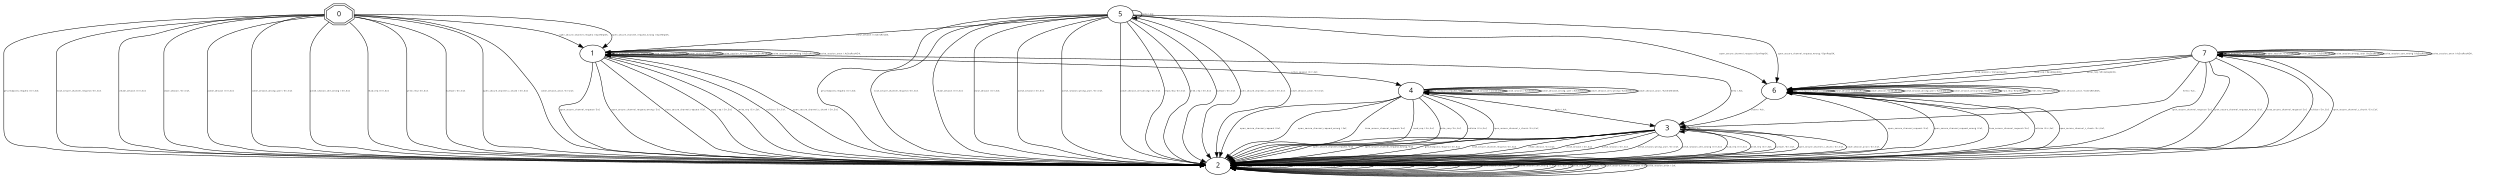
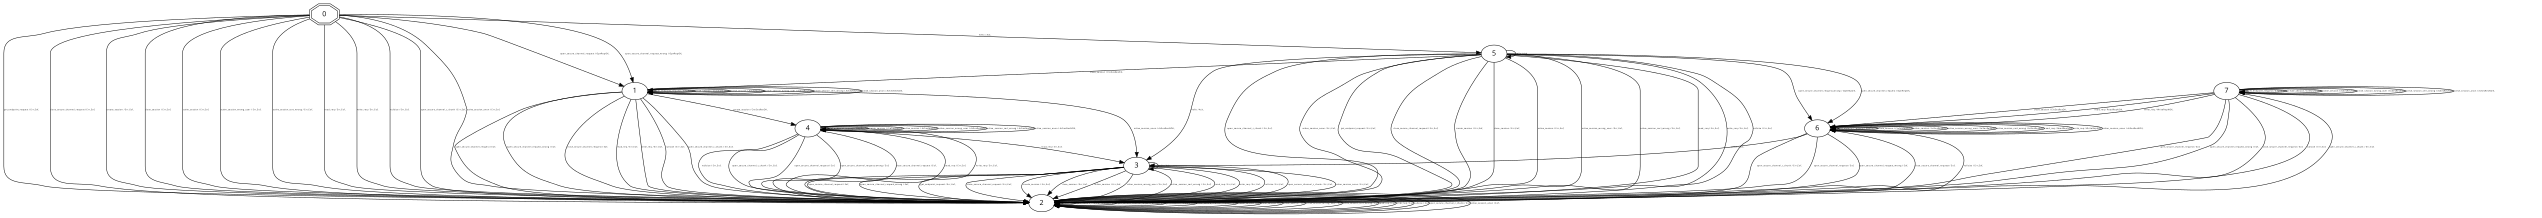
none -> (908, 34)
(1305, 72) -> (751, 110)
(1737, 91) -> (1154, 128)
(1561, 110) -> (1052, 147)
(1951, 116) -> (1291, 60)
